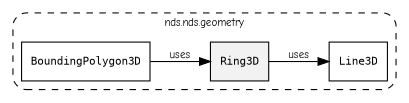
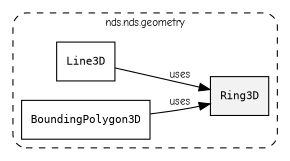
(293, 62) -> (157, 78)
